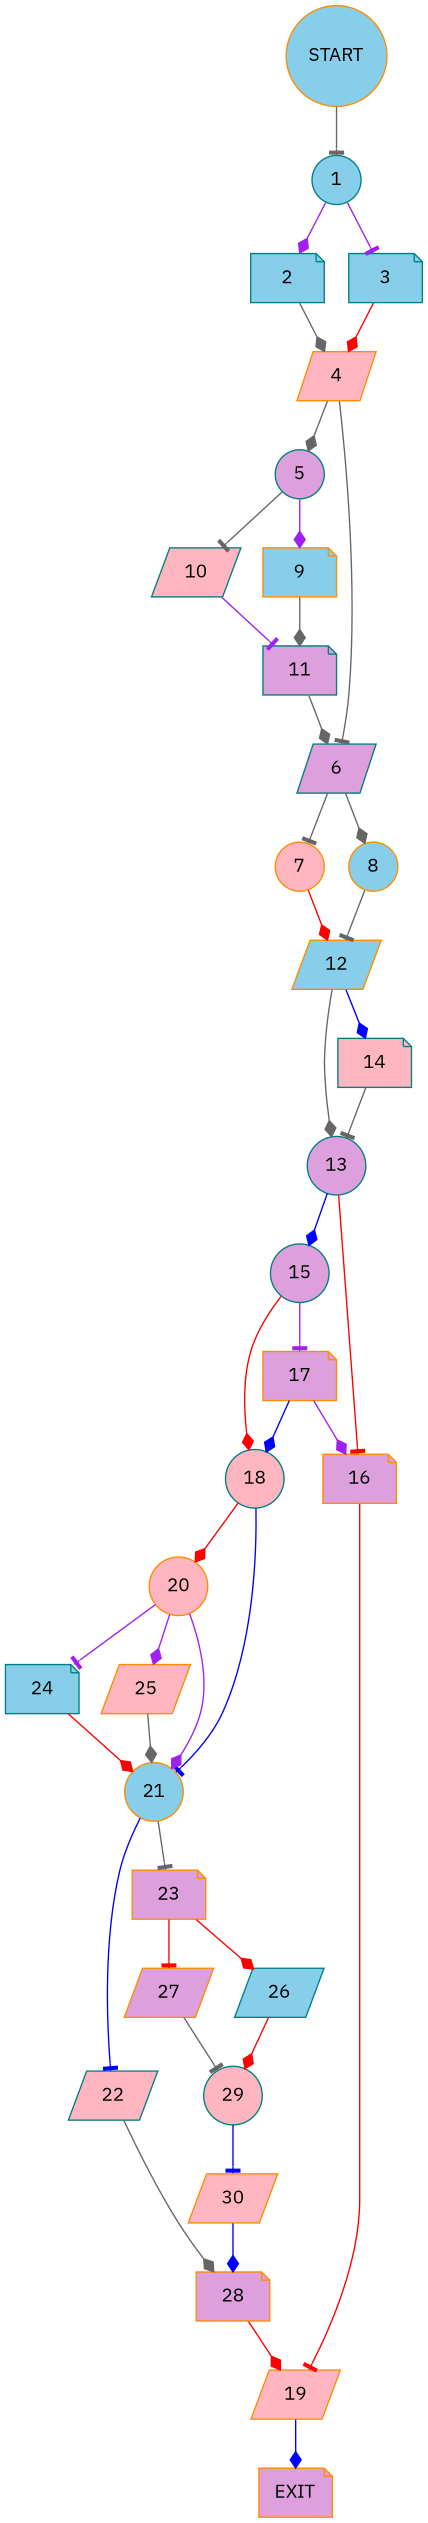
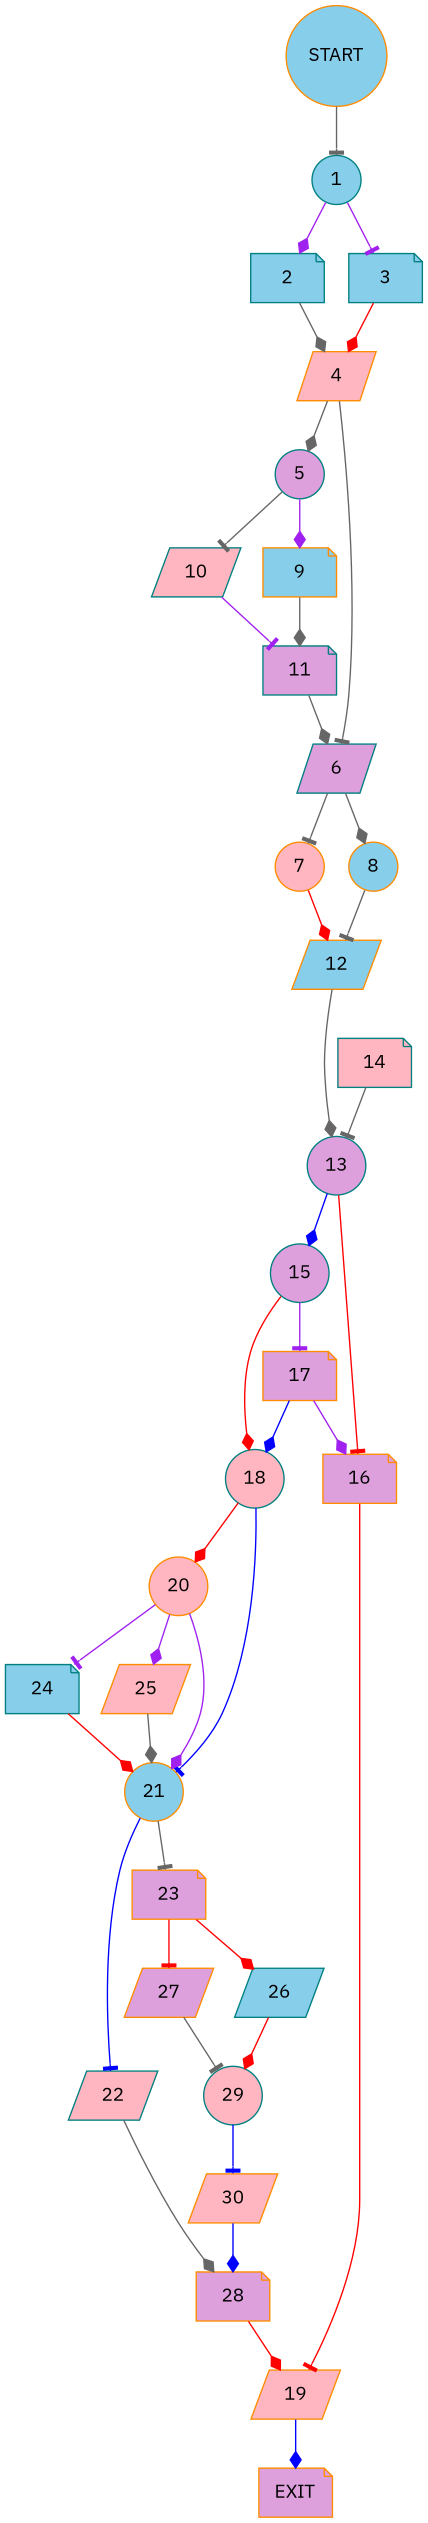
(353, 1006) -> none
